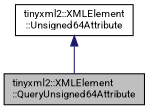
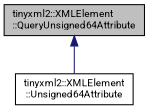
(74, 60) -> (74, 60)
